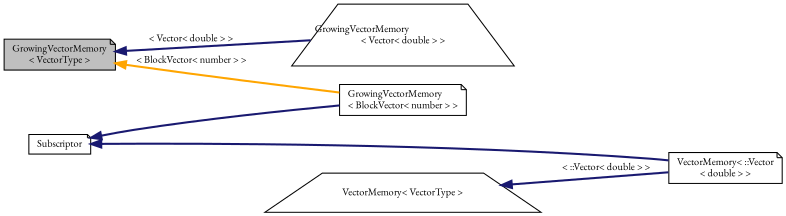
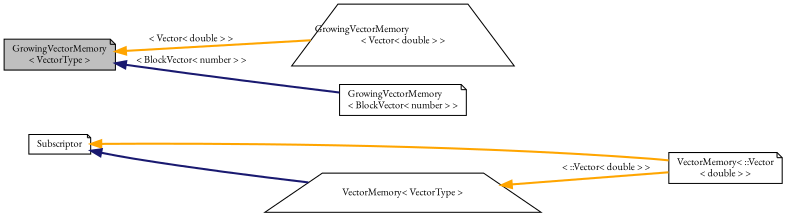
(218, 46) -> (218, 46)
(233, 79) -> (233, 79)
(220, 118) -> (205, 169)
(385, 146) -> (385, 146)
(590, 178) -> (590, 178)
